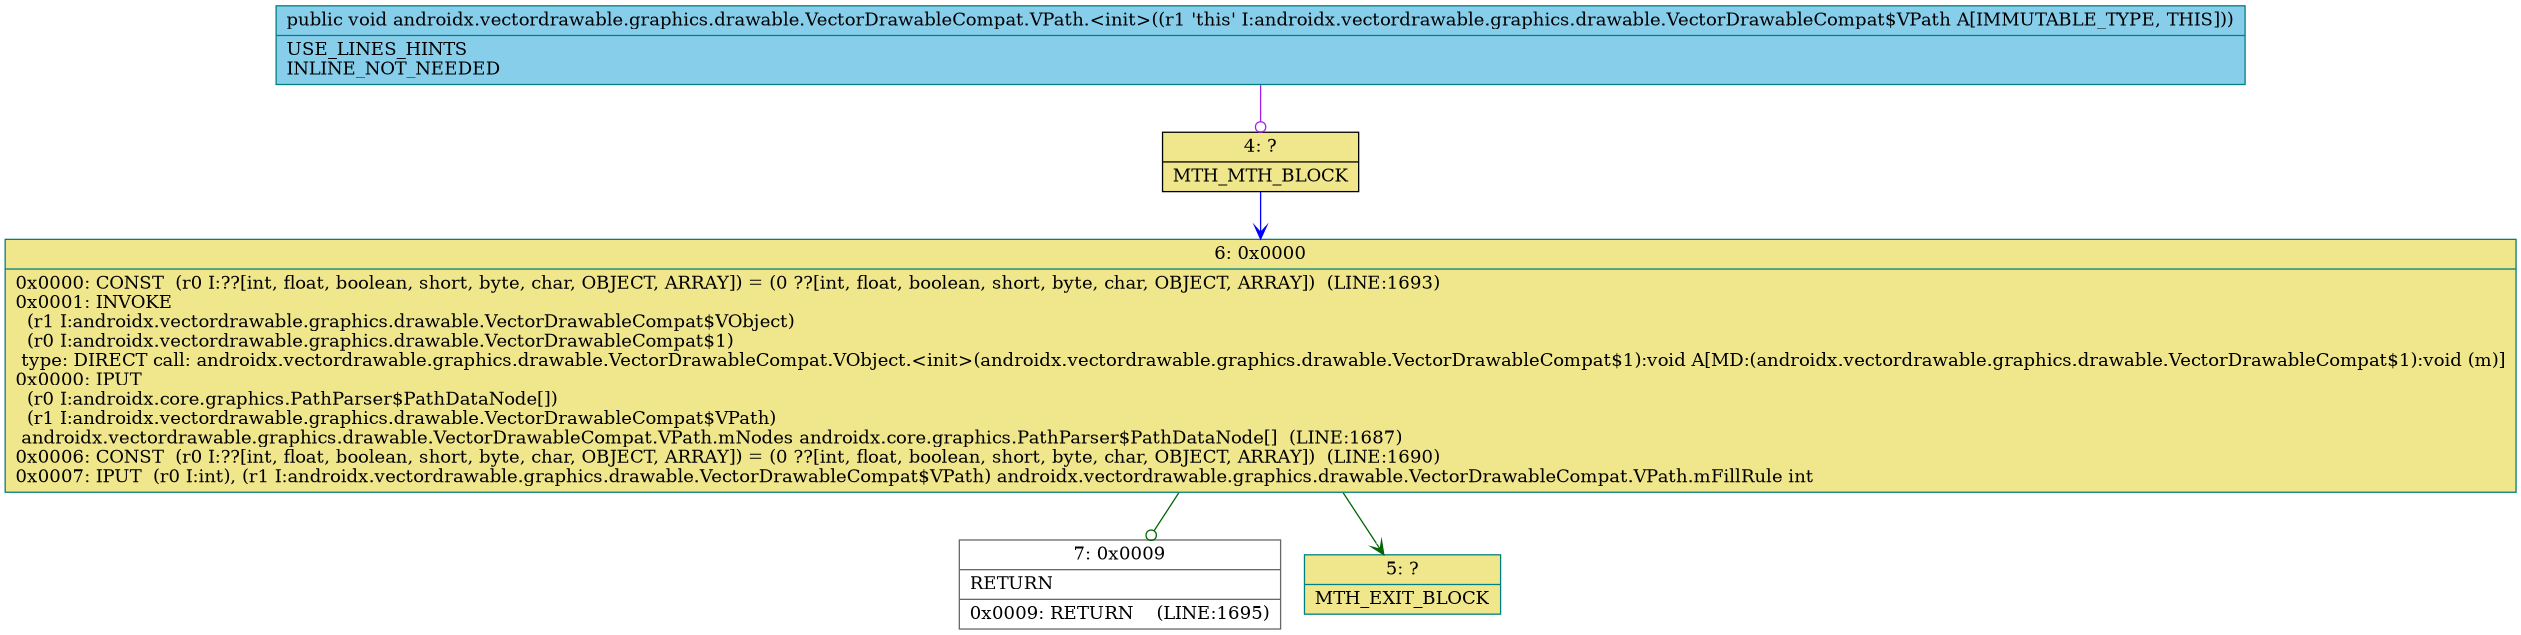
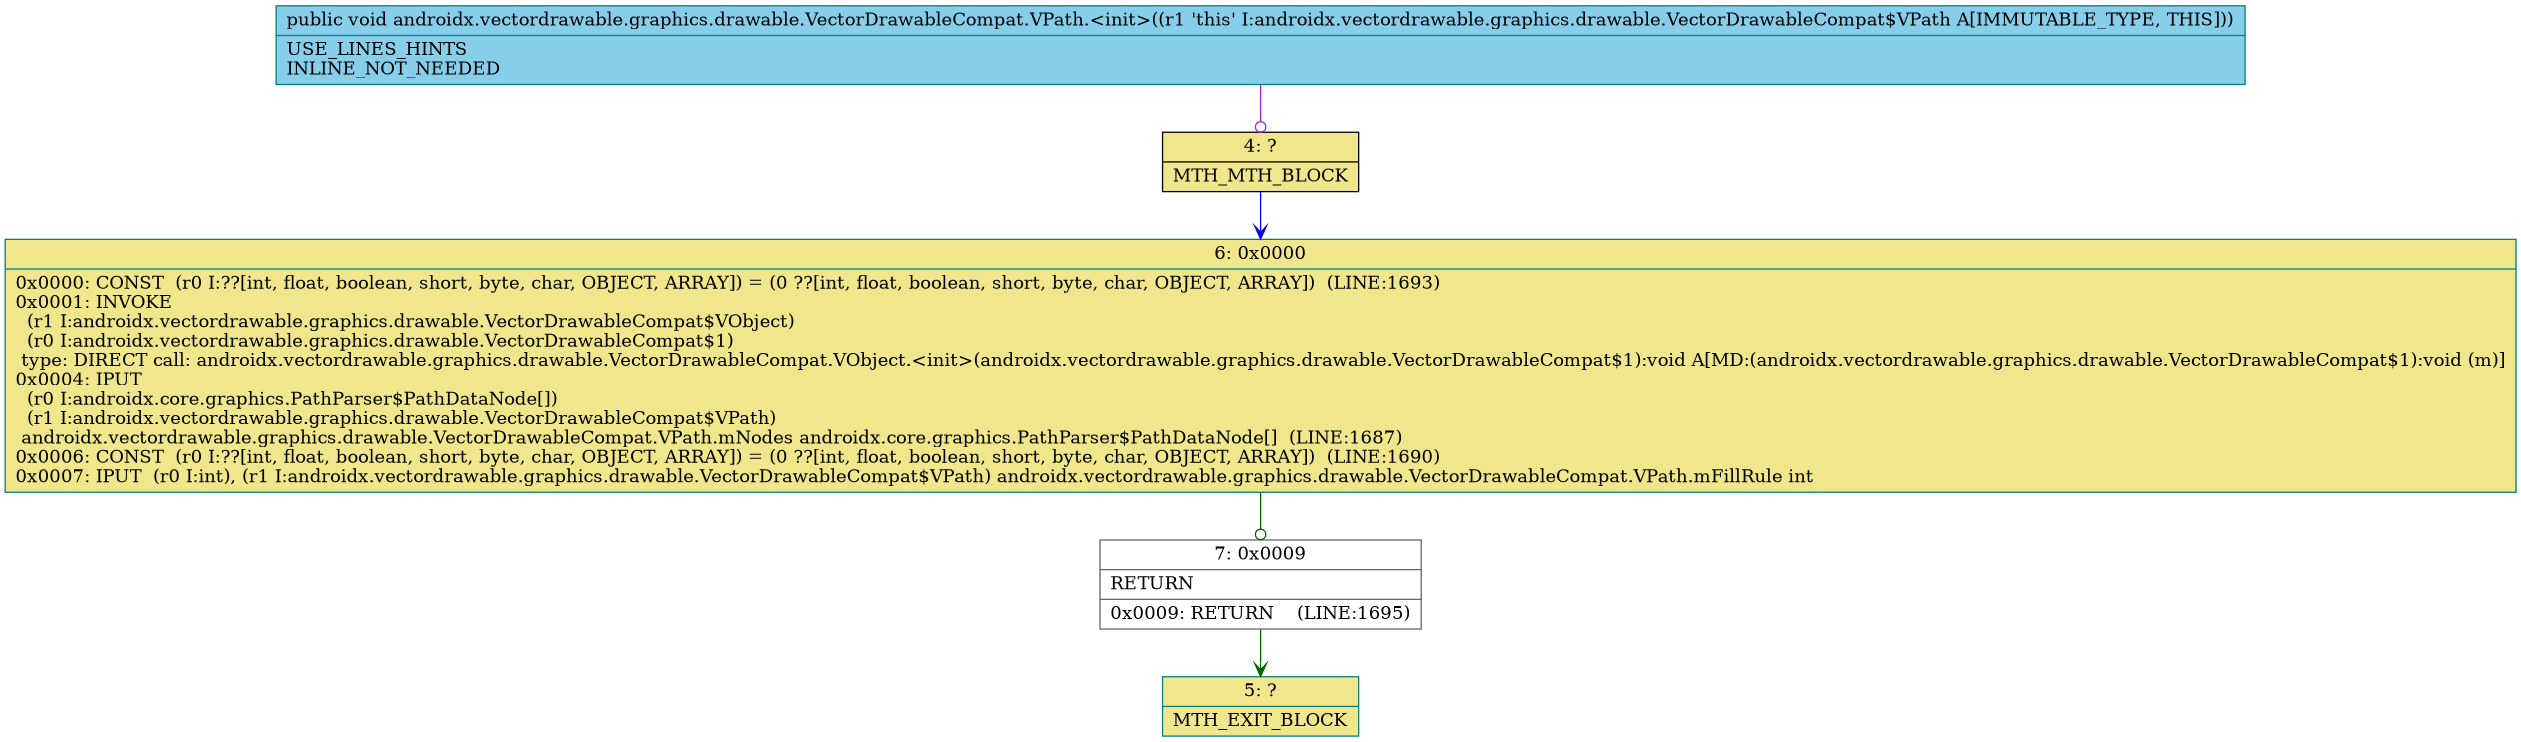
(85, 380) -> (85, 380)
(1360, 518) -> (1261, 646)
